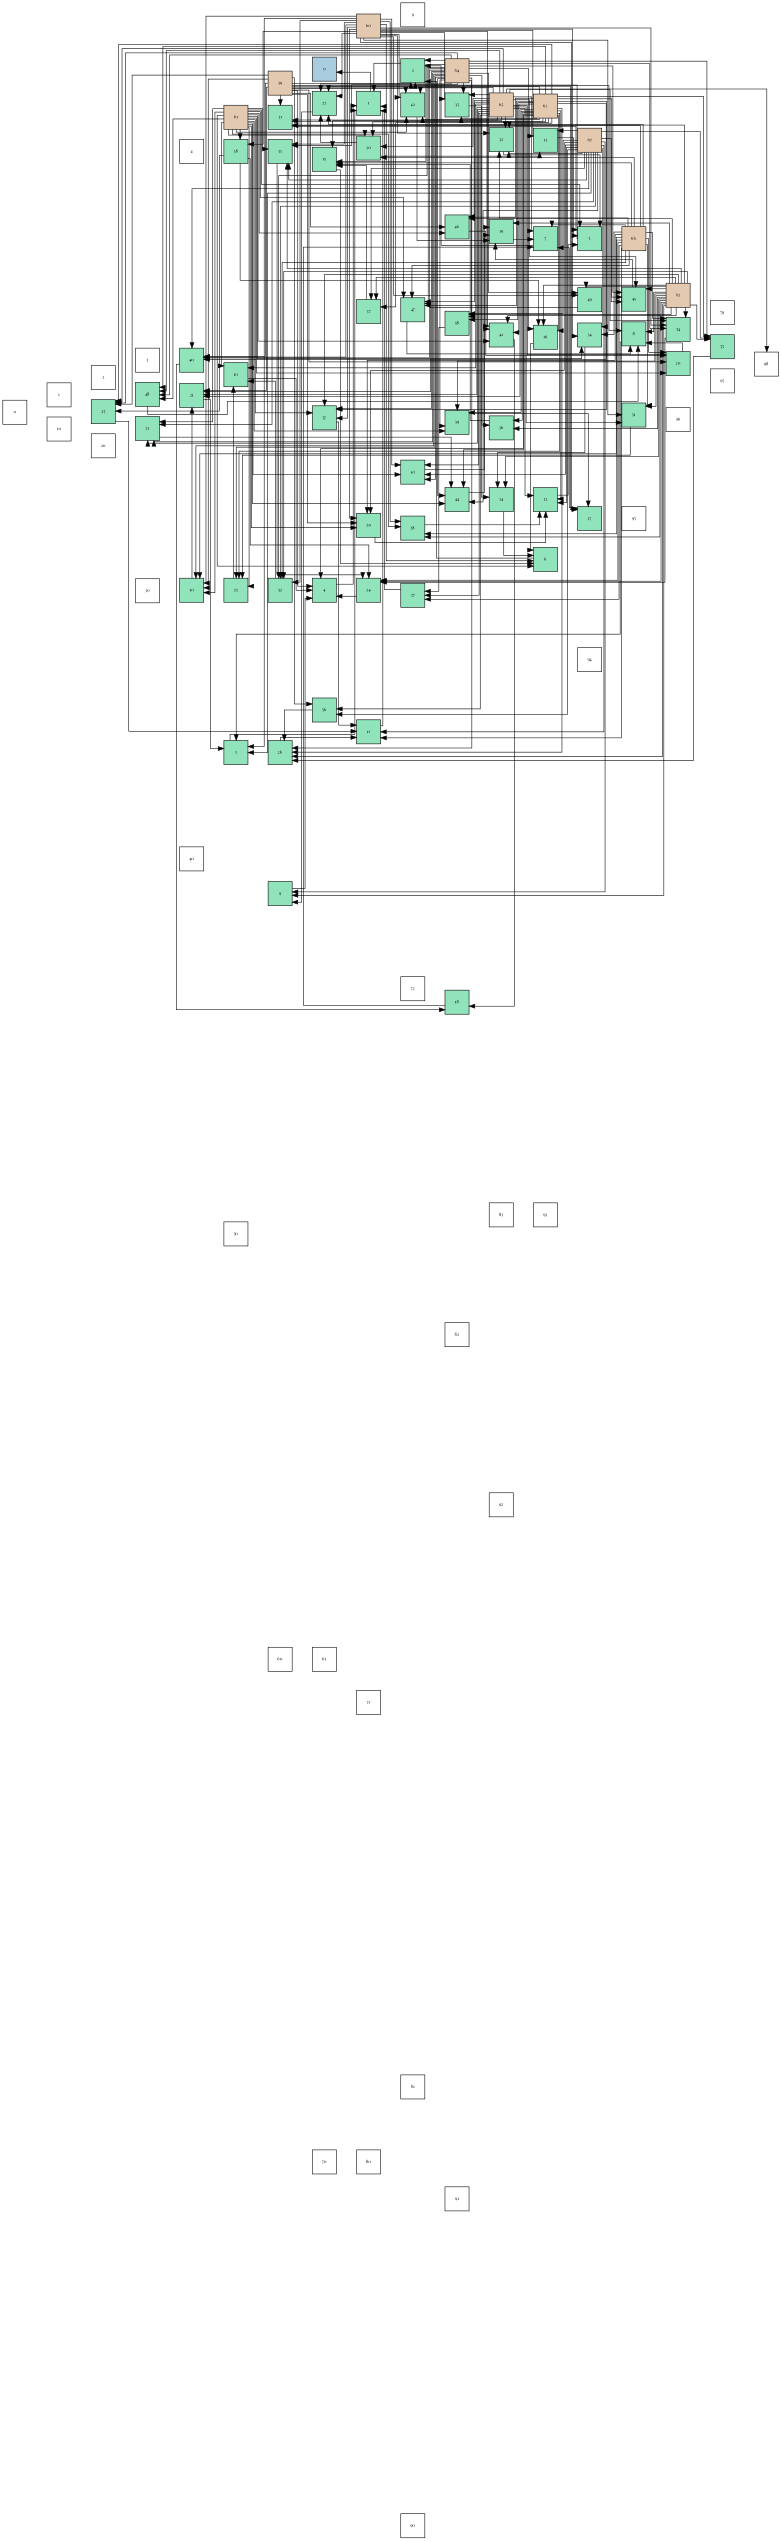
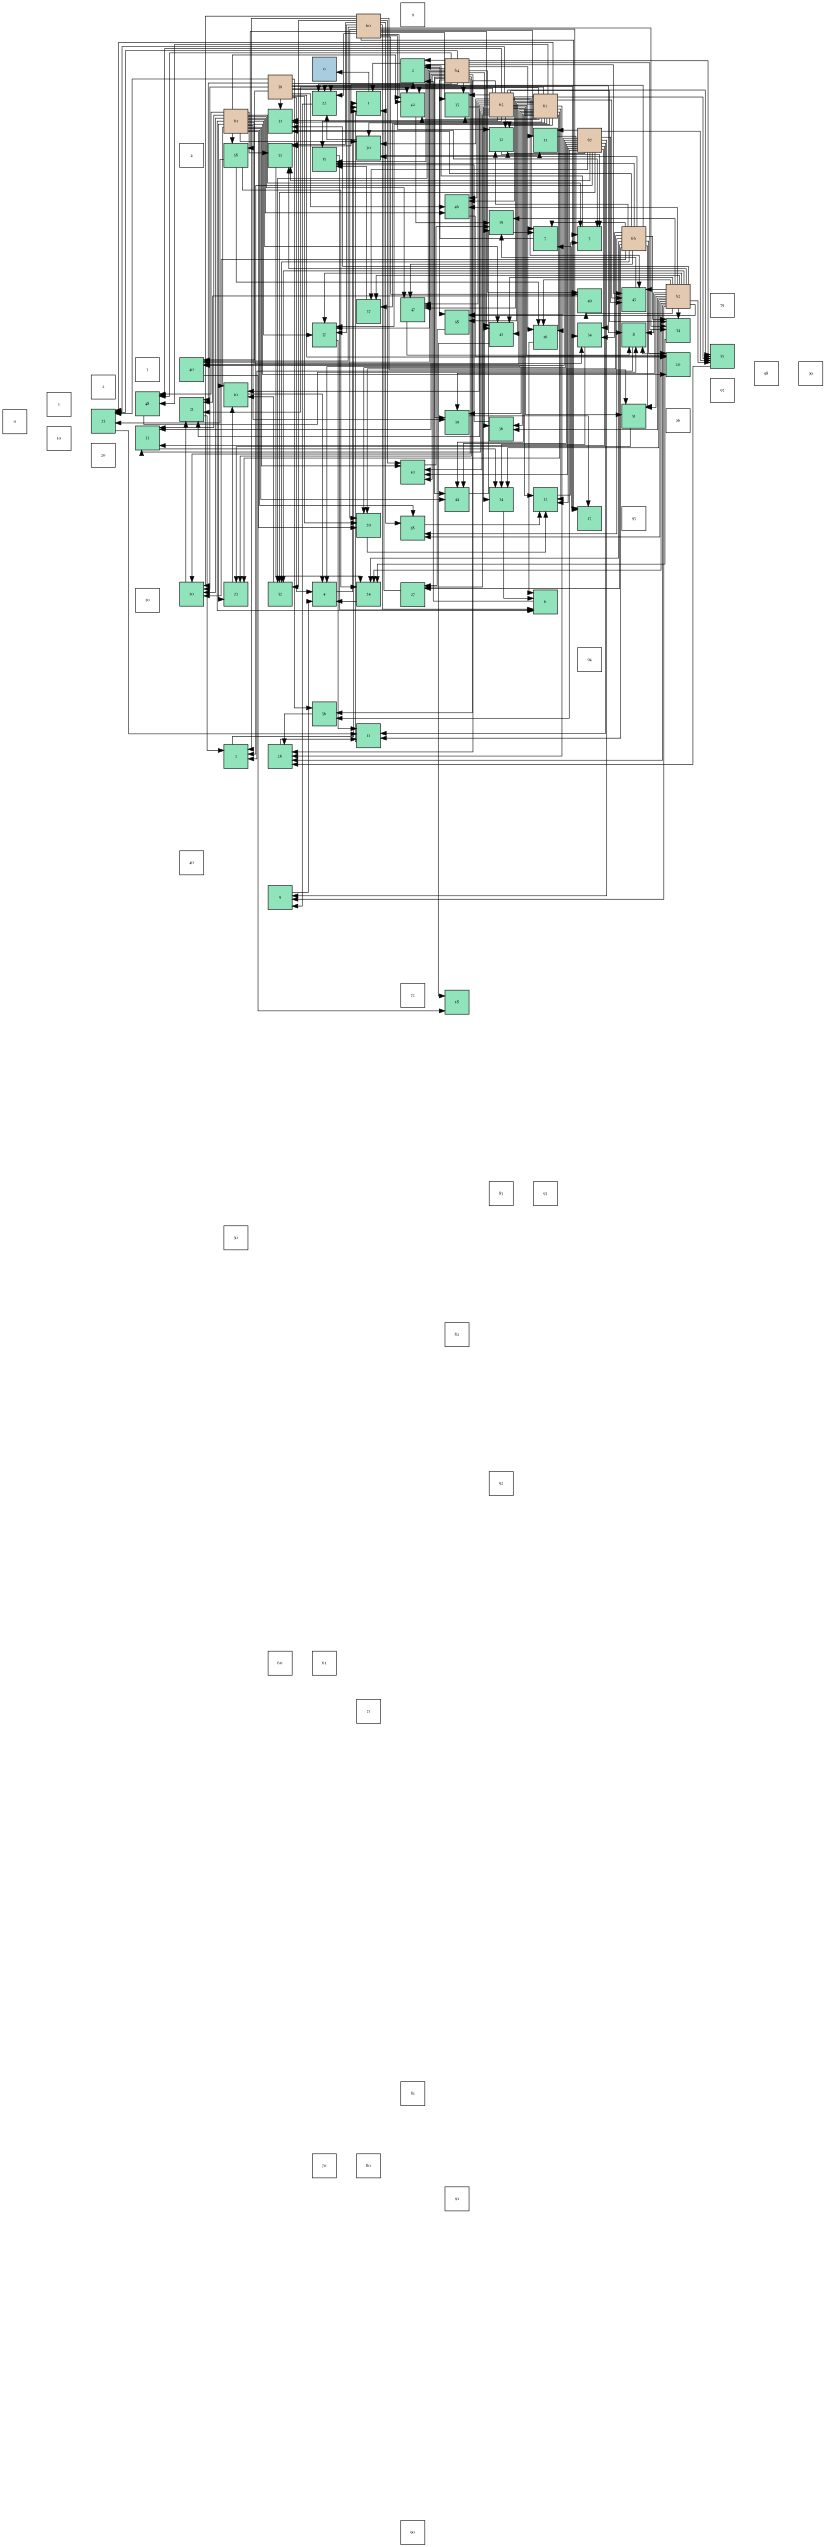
(763, 89) -> (703, 90)
none -> (811, 374)
(328, 437) -> (344, 449)
(303, 585) -> none
